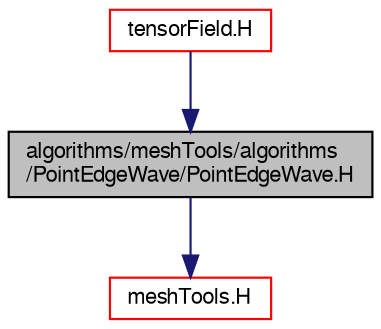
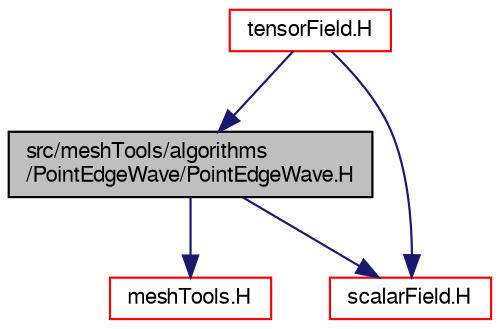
(191, 164) -> (191, 164)
none -> (411, 298)
